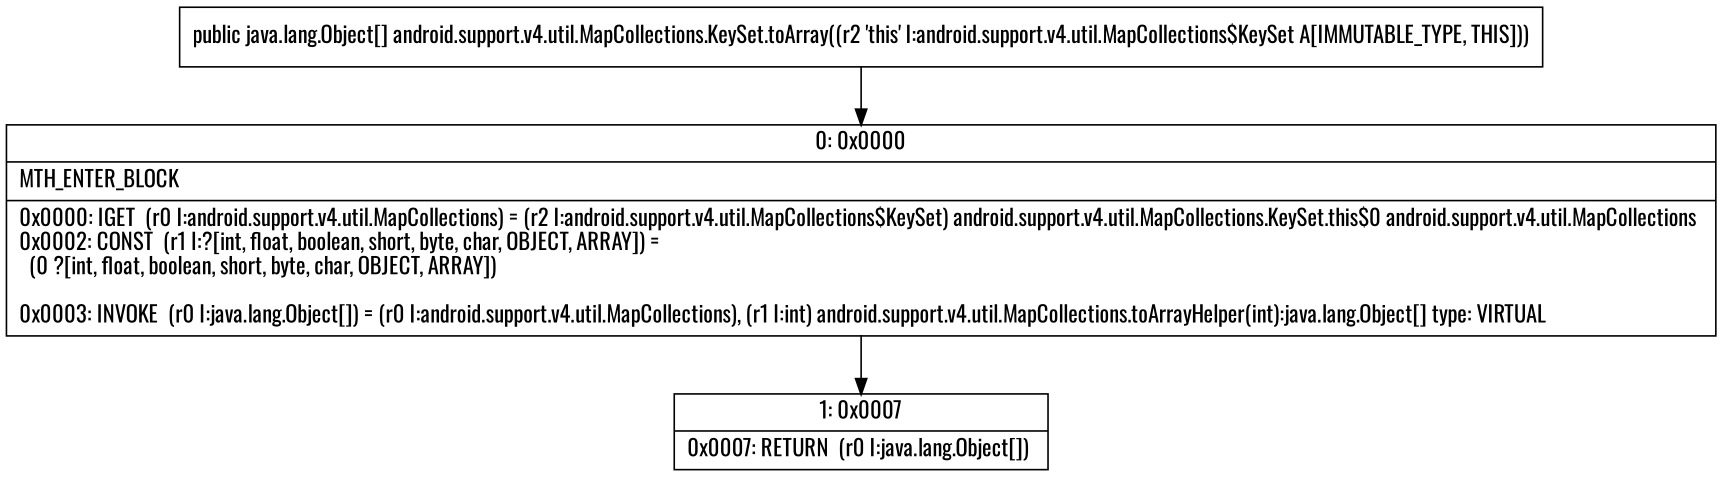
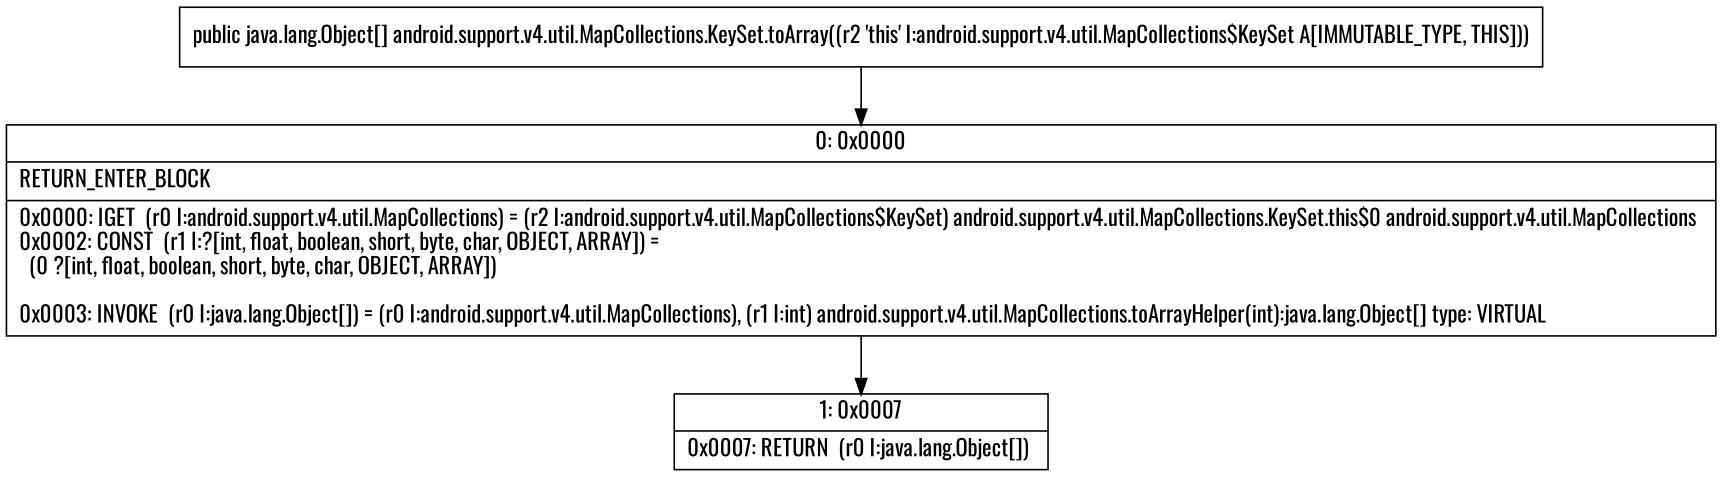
(100, 180) -> (115, 180)
